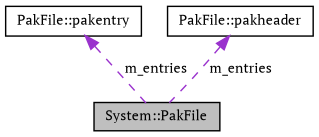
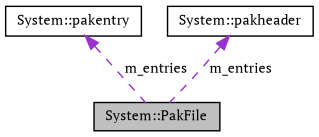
(74, 21) -> (74, 21)
(240, 21) -> (240, 21)
